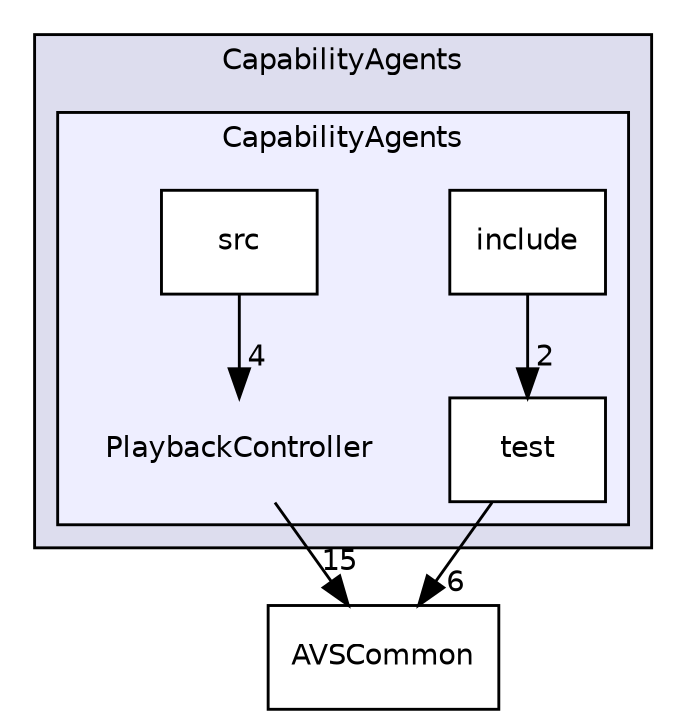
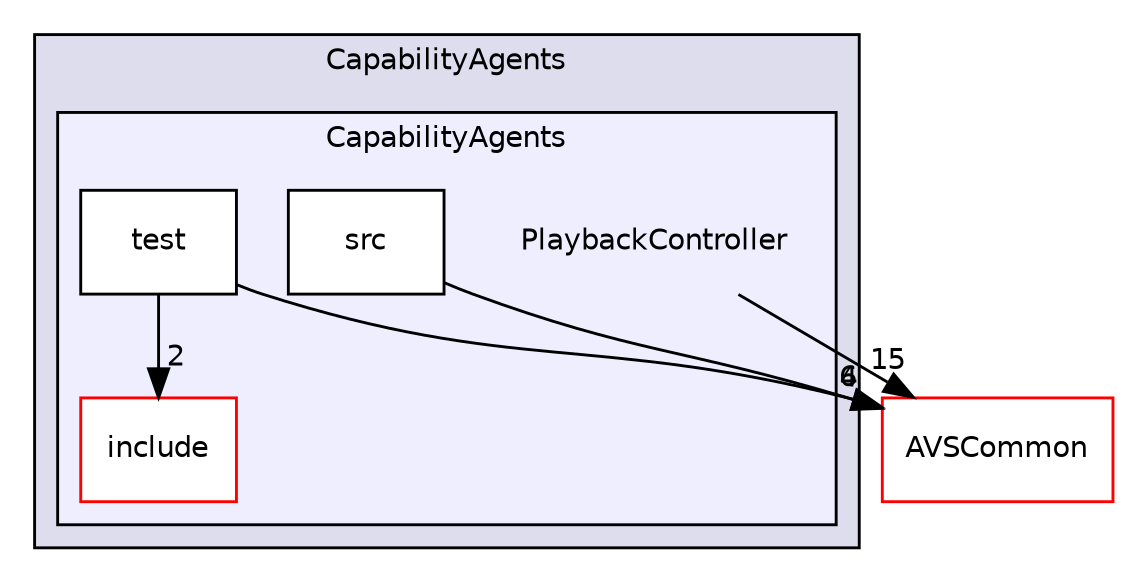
(528, 242) -> (159, 450)
(239, 332) -> (627, 342)
(528, 332) -> (159, 332)
(383, 657) -> (998, 450)
